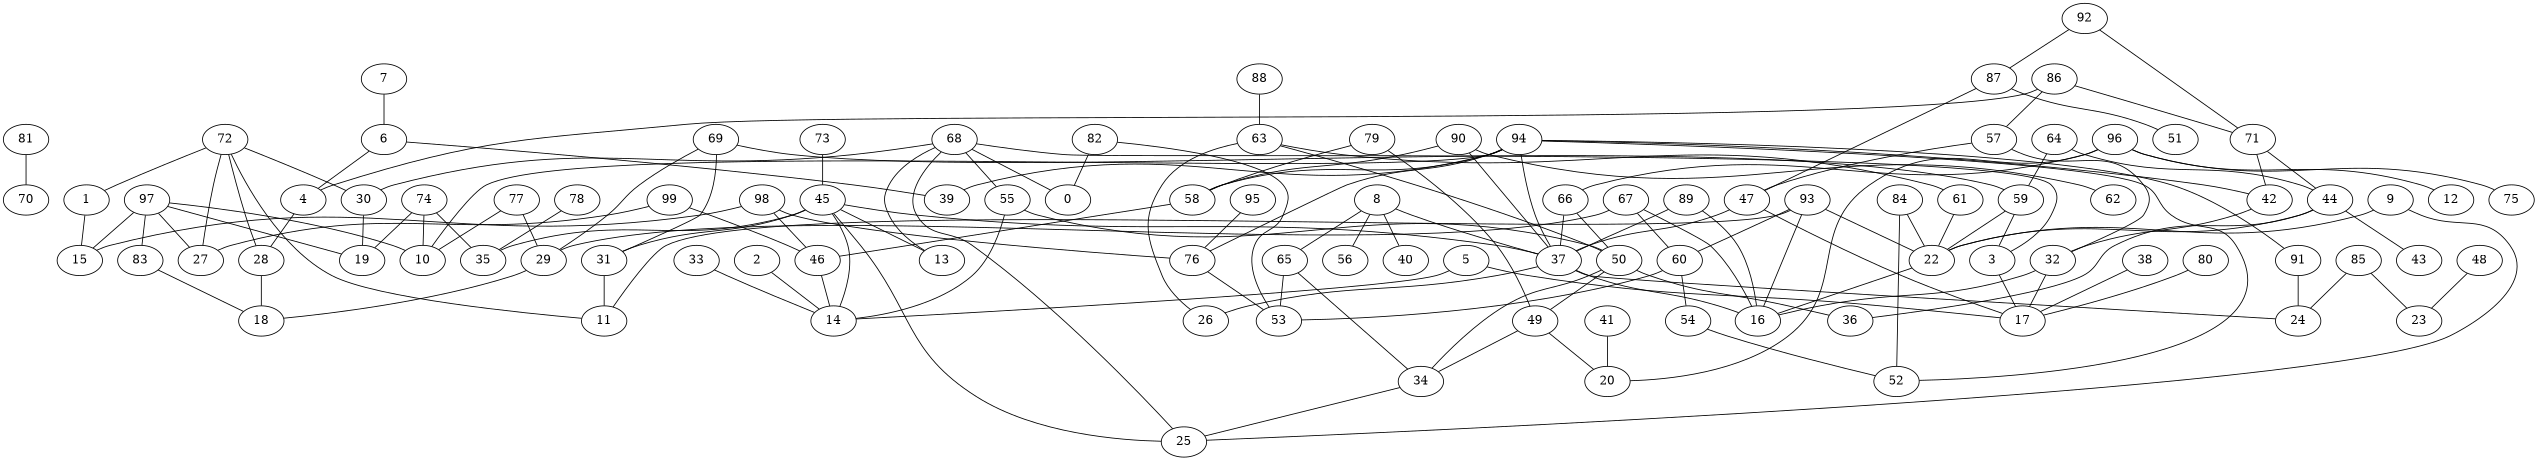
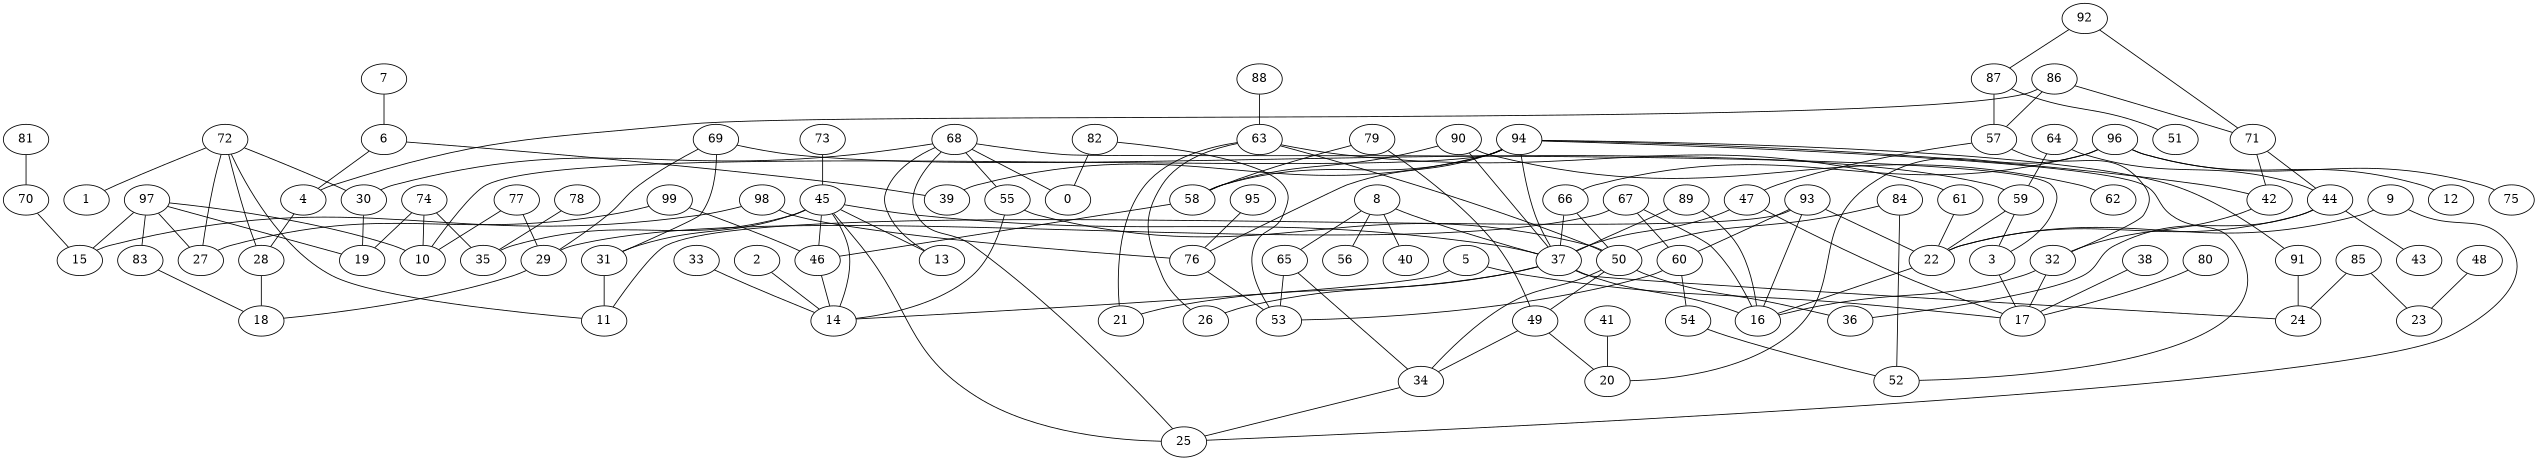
(1871, 139) -> (1994, 109)
(83, 230) -> (53, 230)
(1916, 230) -> (1769, 225)
(791, 232) -> (820, 231)
none -> (1121, 321)
